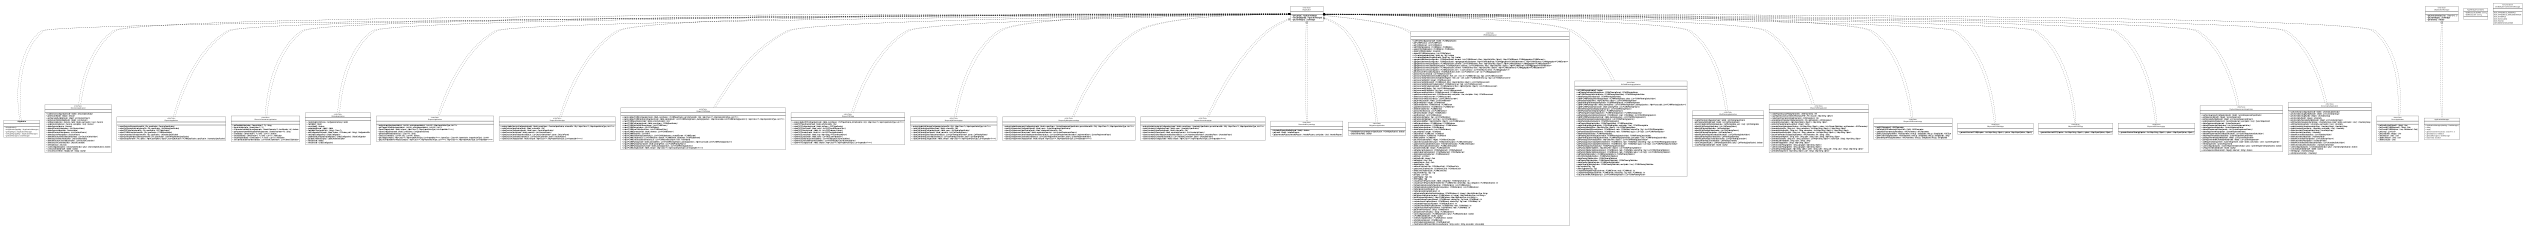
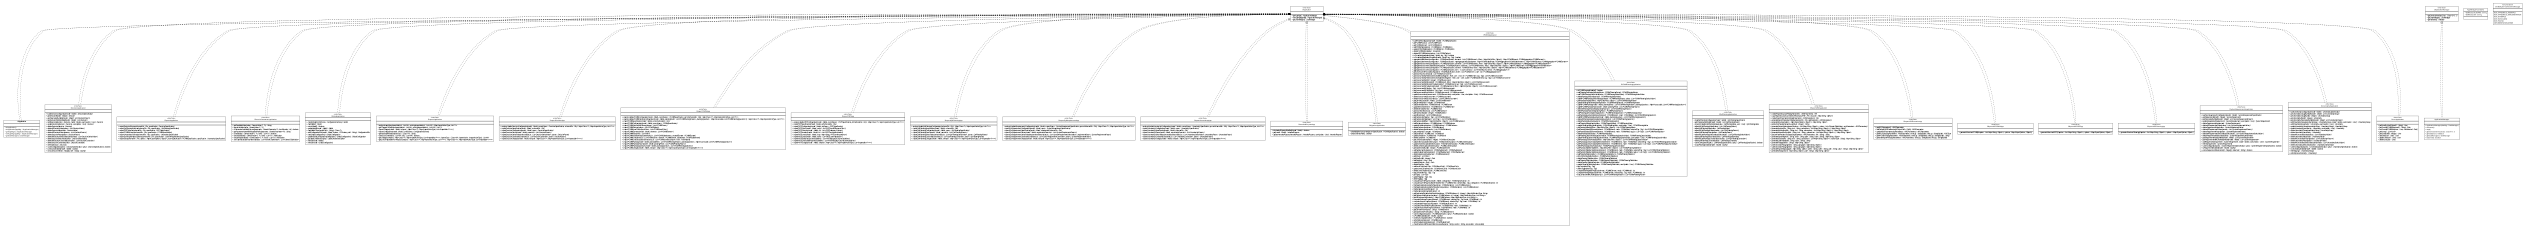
(2428, 128) -> (2430, 128)
